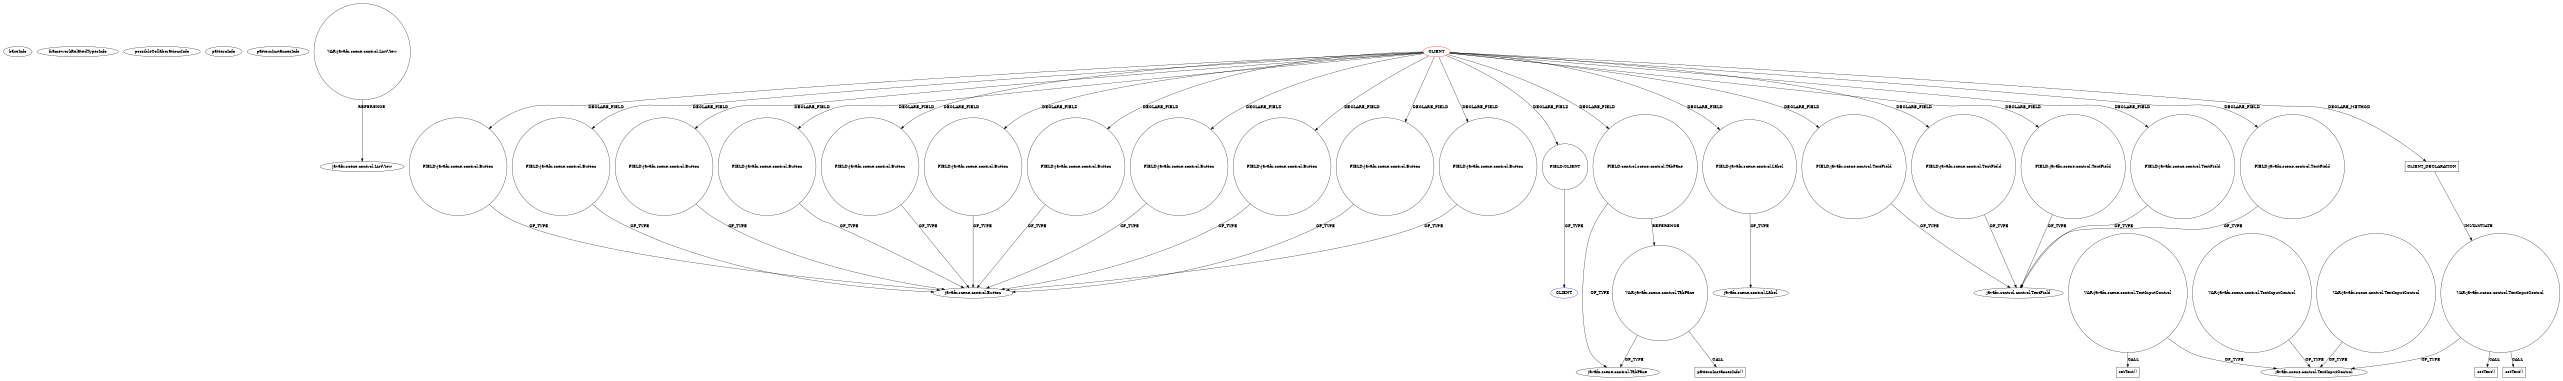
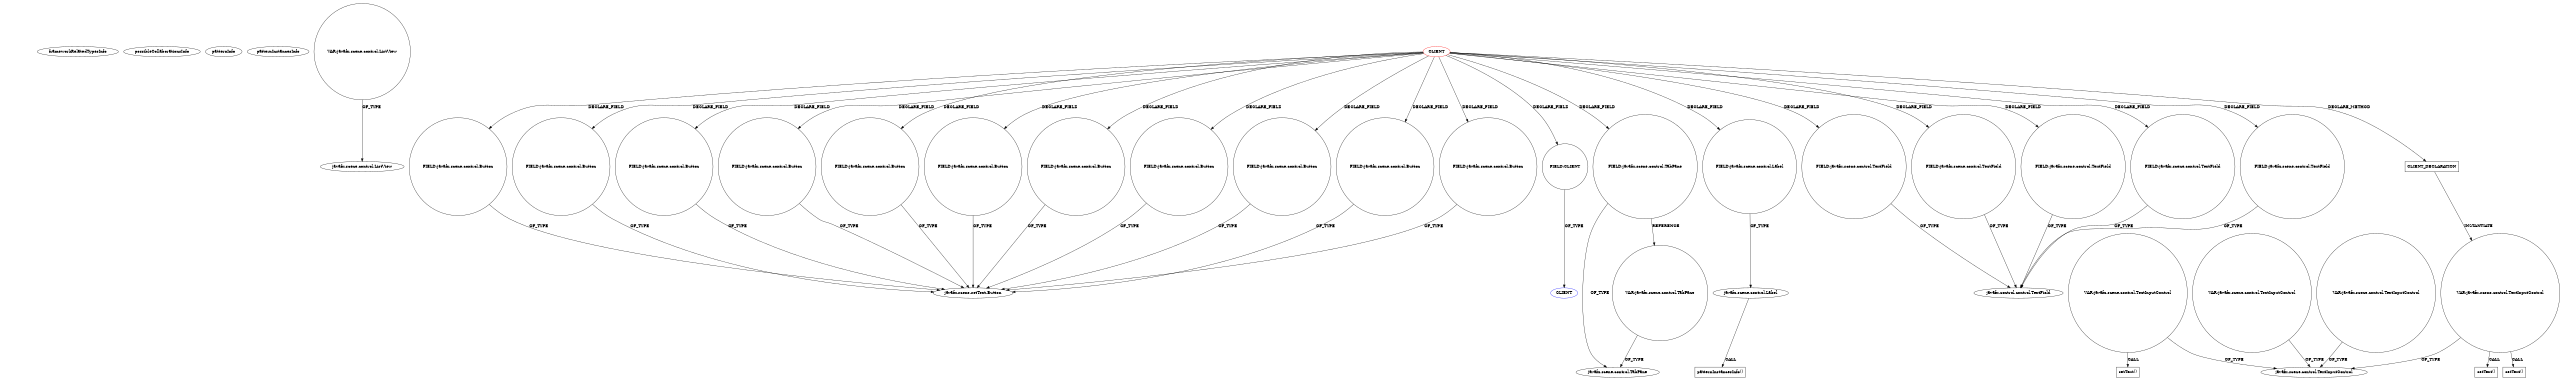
(18, 52) -> none
(372, 107) -> (372, 107)
(1645, 167) -> (1645, 167)
(973, 293) -> (973, 293)
(1702, 348) -> (1736, 331)
